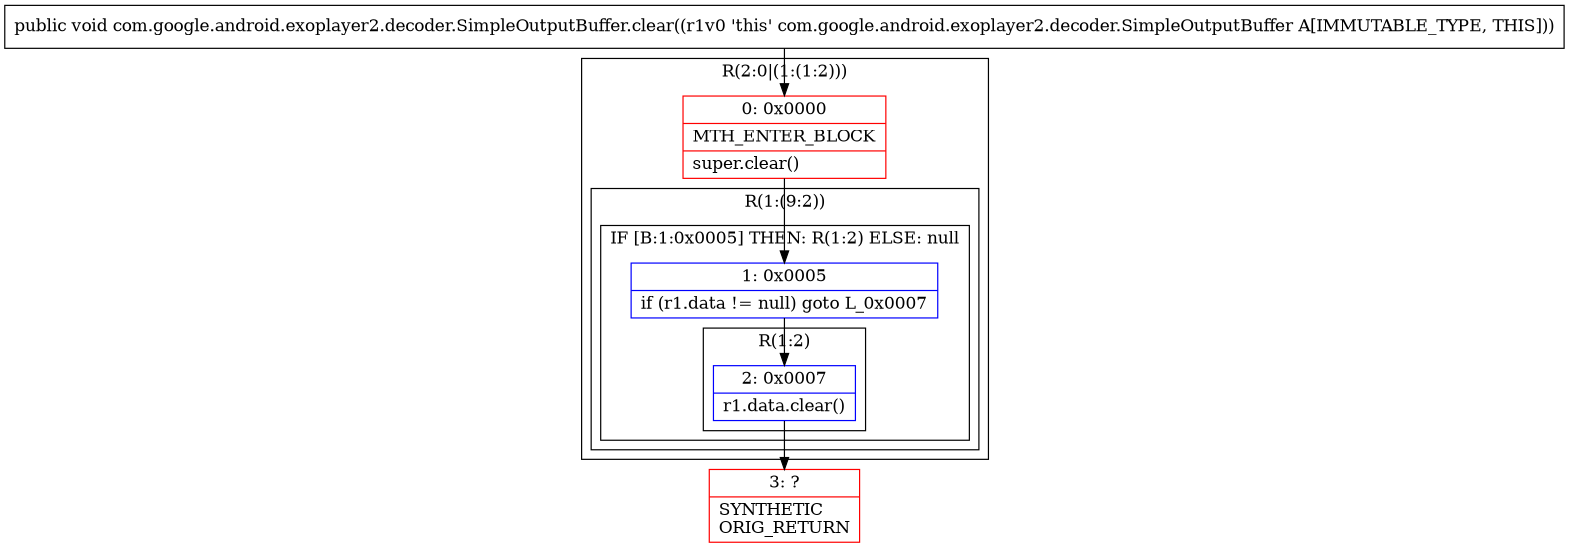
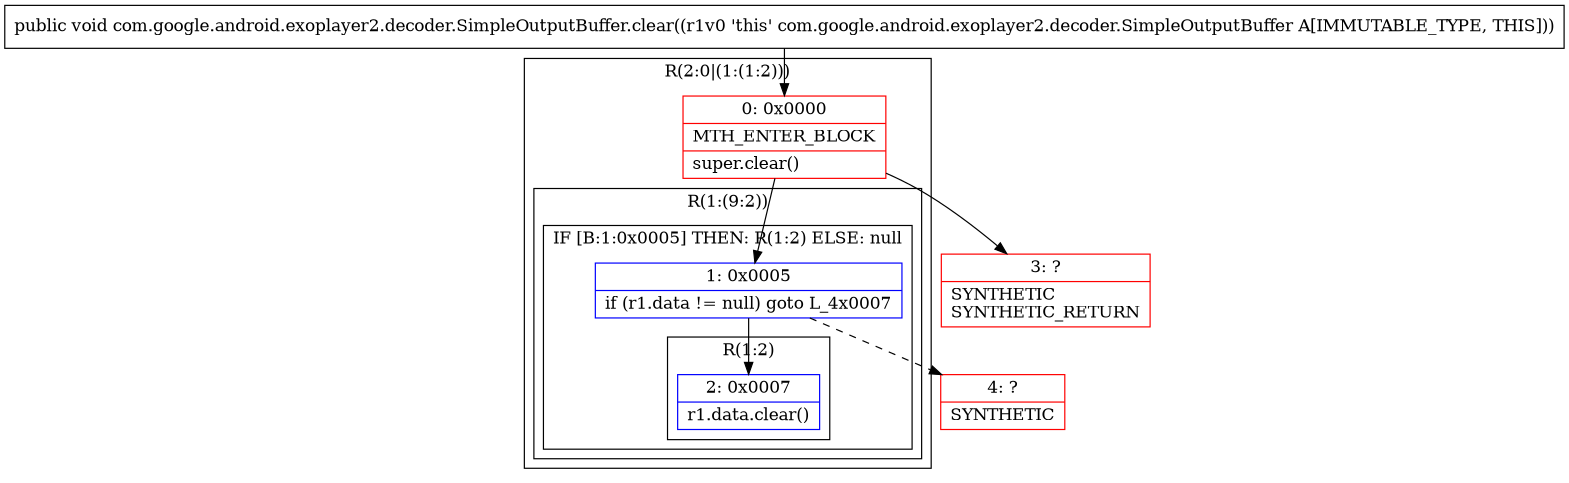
(784, 304) -> (749, 304)
none -> (1003, 402)
(784, 439) -> (944, 206)
(784, 528) -> (1046, 313)
